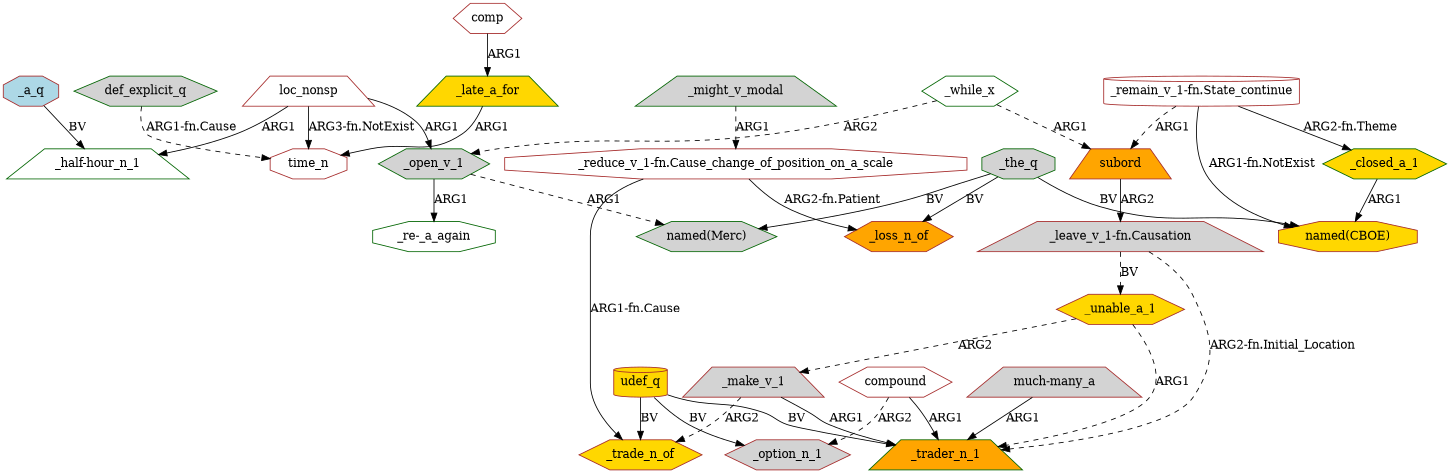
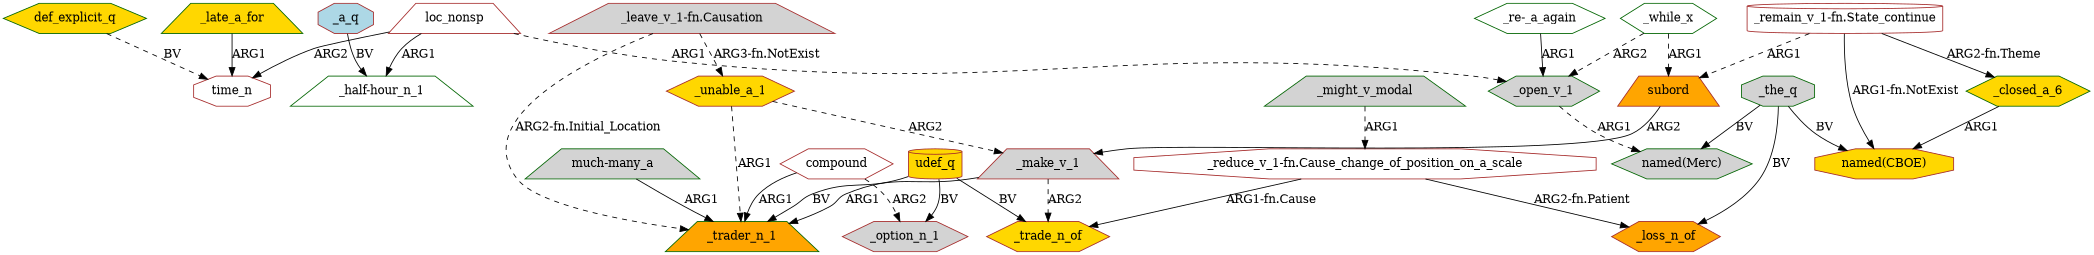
(488, 18) -> none
(146, 91) -> (75, 18)
(403, 113) -> (1005, 71)
(192, 128) -> (172, 55)
(362, 128) -> (331, 55)
(1385, 164) -> (2028, 91)
(434, 196) -> (1542, 51)
(1120, 196) -> (1387, 148)
(434, 237) -> (1540, 18)
(1129, 273) -> (767, 55)
(1054, 382) -> (613, 164)
